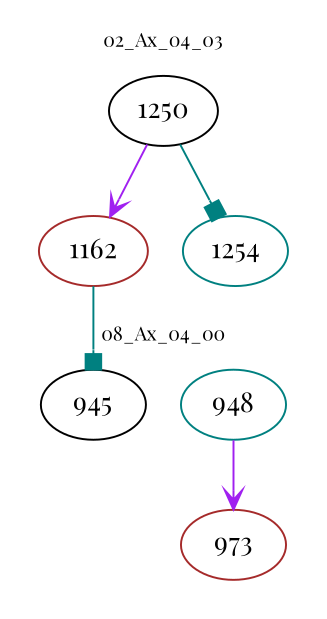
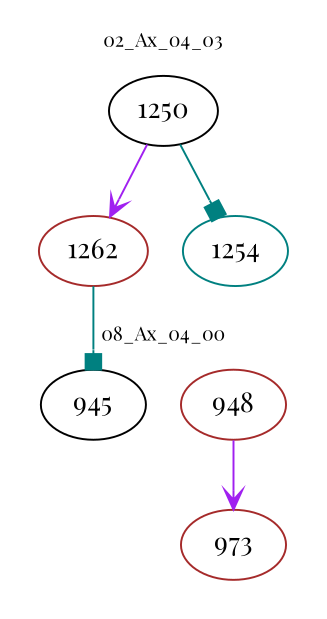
(93, 251) -> (93, 251)
(234, 405) -> (234, 405)
